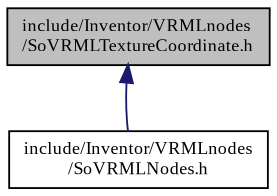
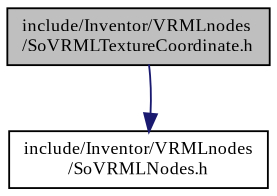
(126, 107) -> (151, 89)
